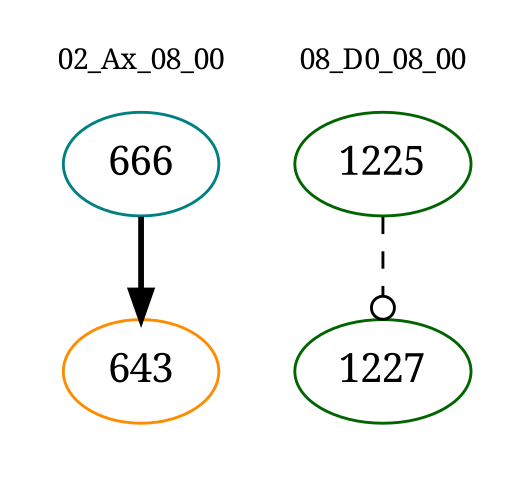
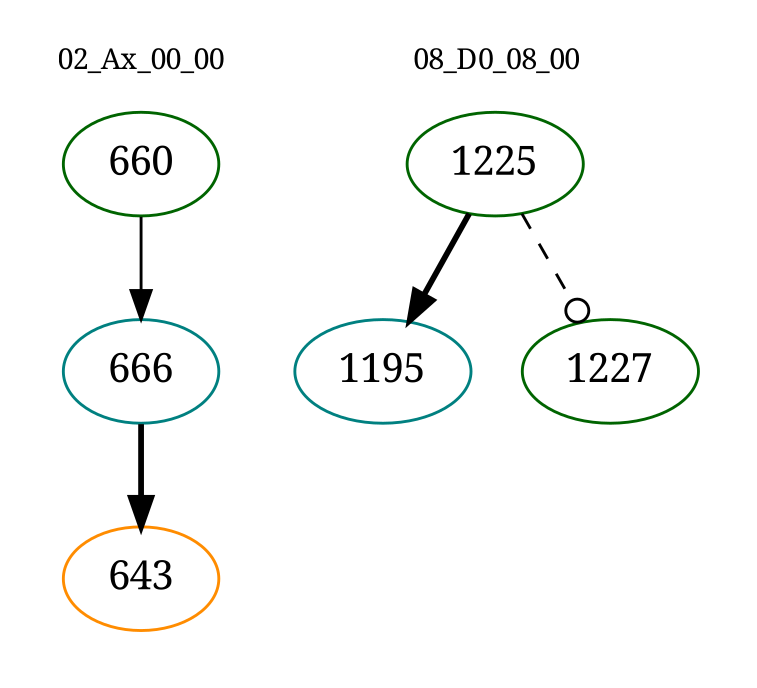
(141, 62) -> (141, 62)
none -> (141, 164)
none -> (383, 371)
